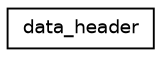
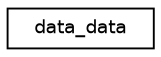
(81, 28) -> (81, 28)
